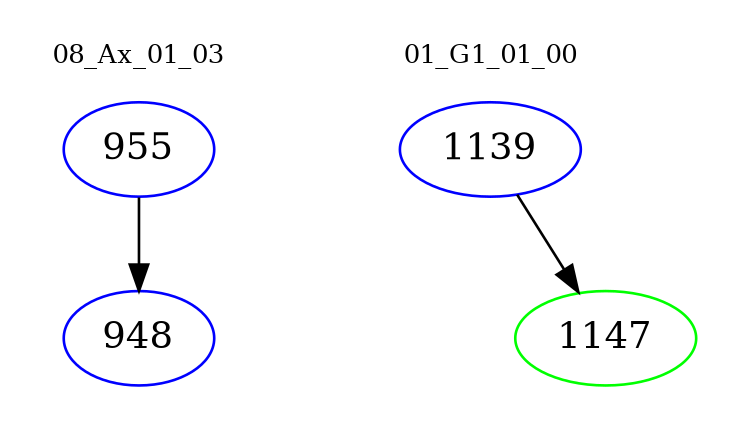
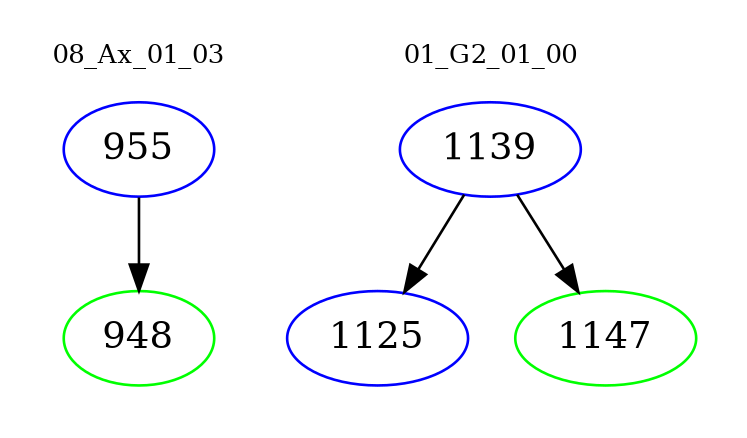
(492, 56) -> (492, 56)
(139, 338) -> (139, 338)
none -> (378, 338)
